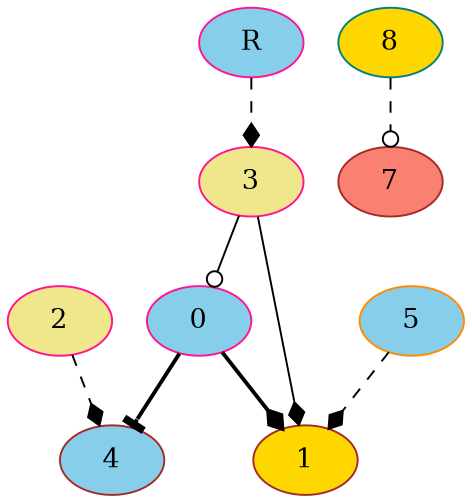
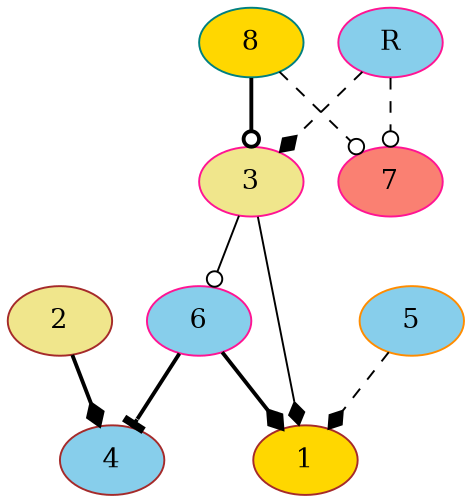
none -> (251, 105)
none -> (391, 105)
(391, 182) -> (391, 182)
(60, 321) -> (60, 321)
(199, 321) -> (199, 321)
(82, 379) -> (82, 379)
